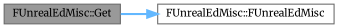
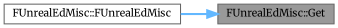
(134, 14) -> (194, 14)
